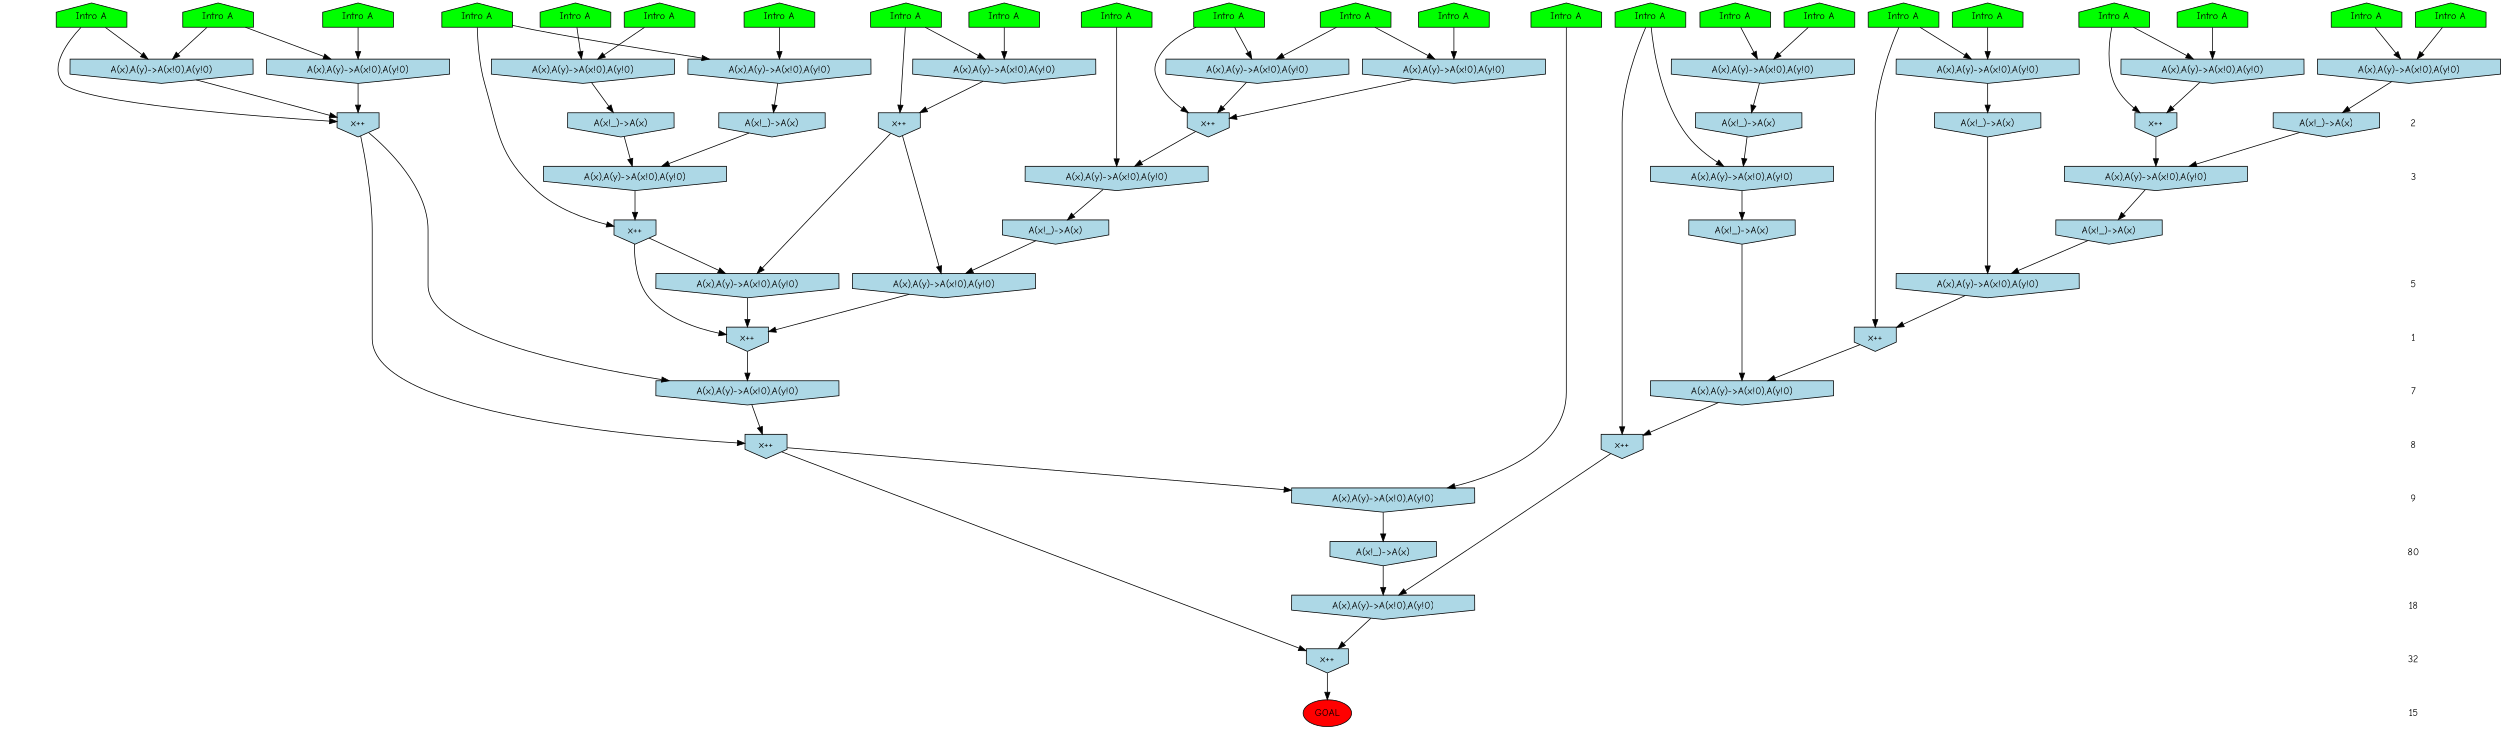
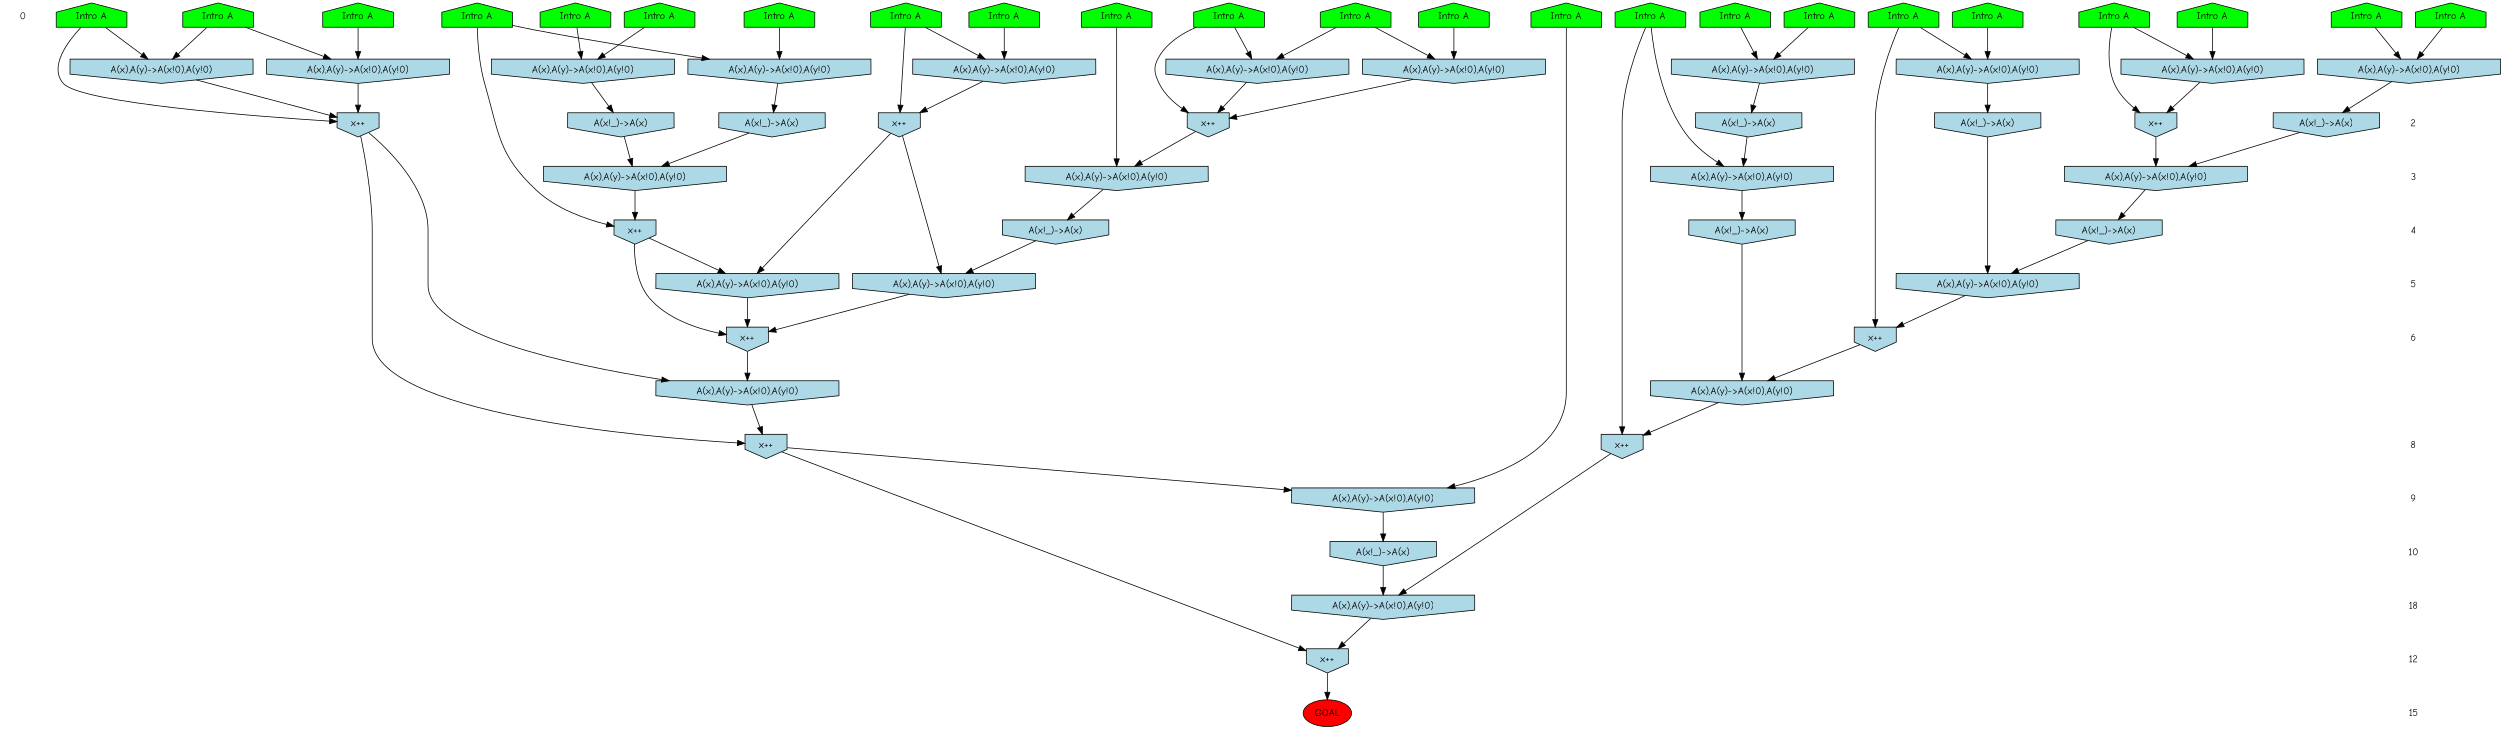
none -> (23, 16)
none -> (2413, 231)
(2413, 338) -> (2413, 338)
(2413, 392) -> none
(2413, 552) -> (2413, 552)
(2413, 660) -> (2413, 660)
